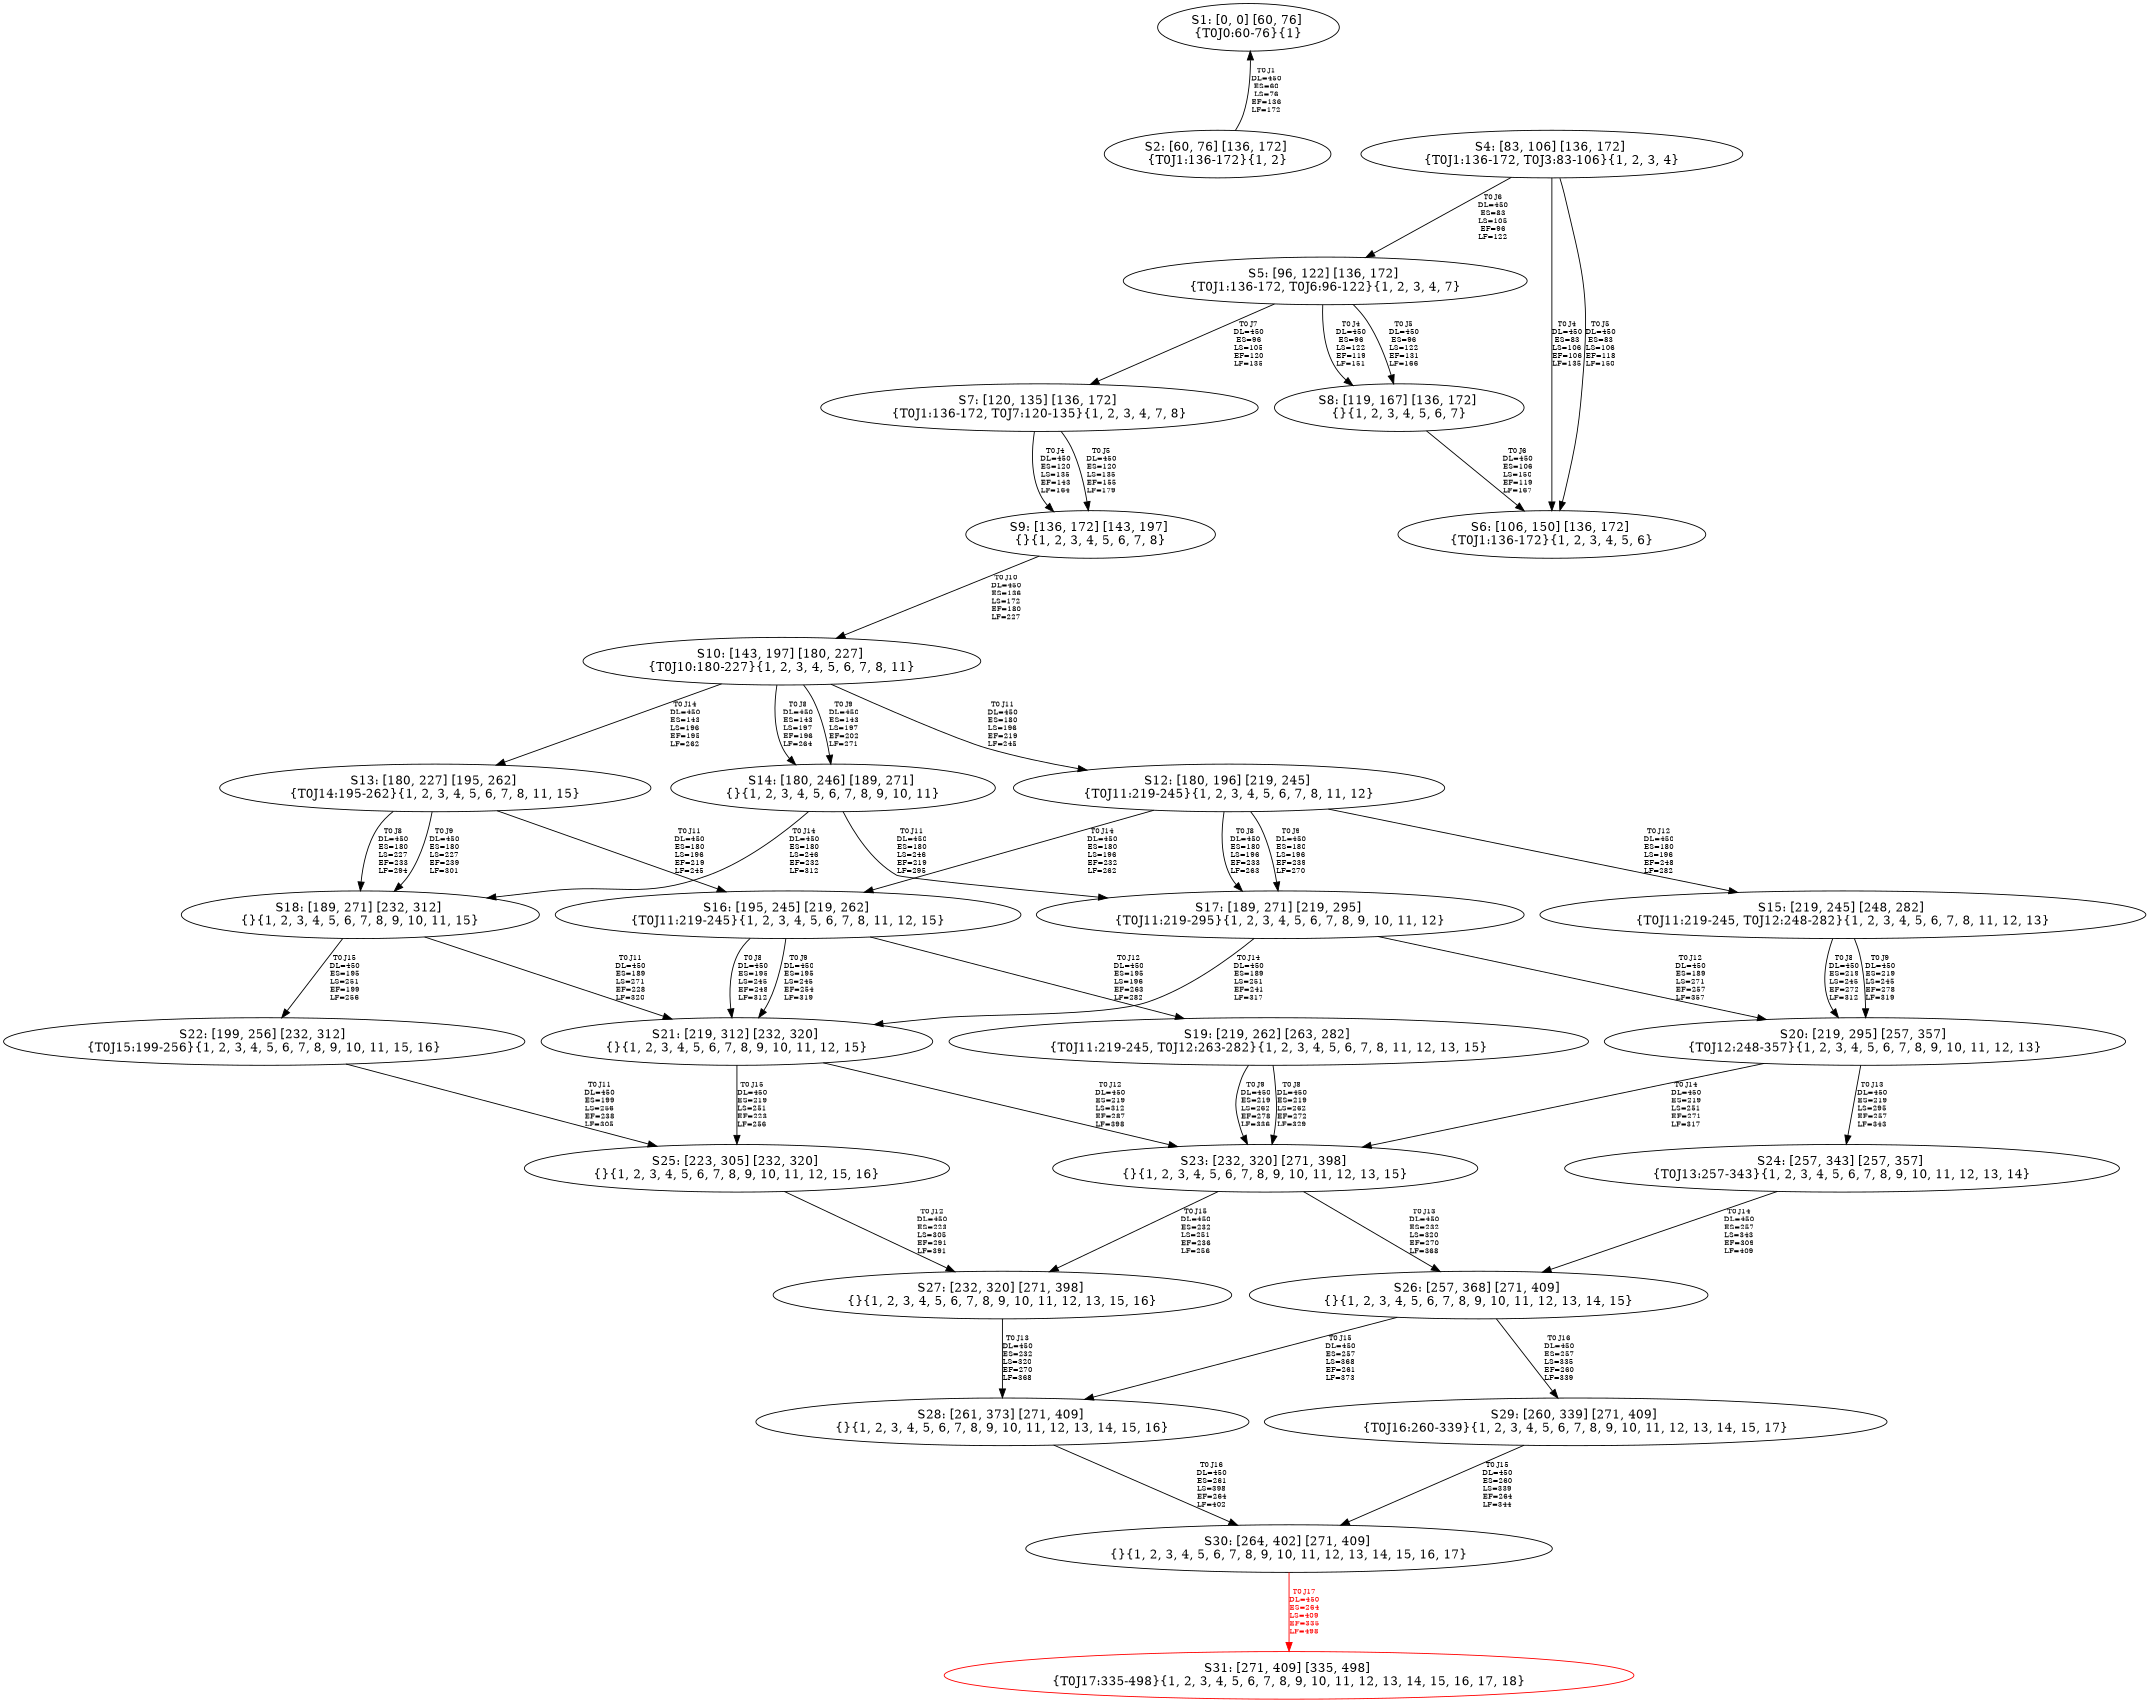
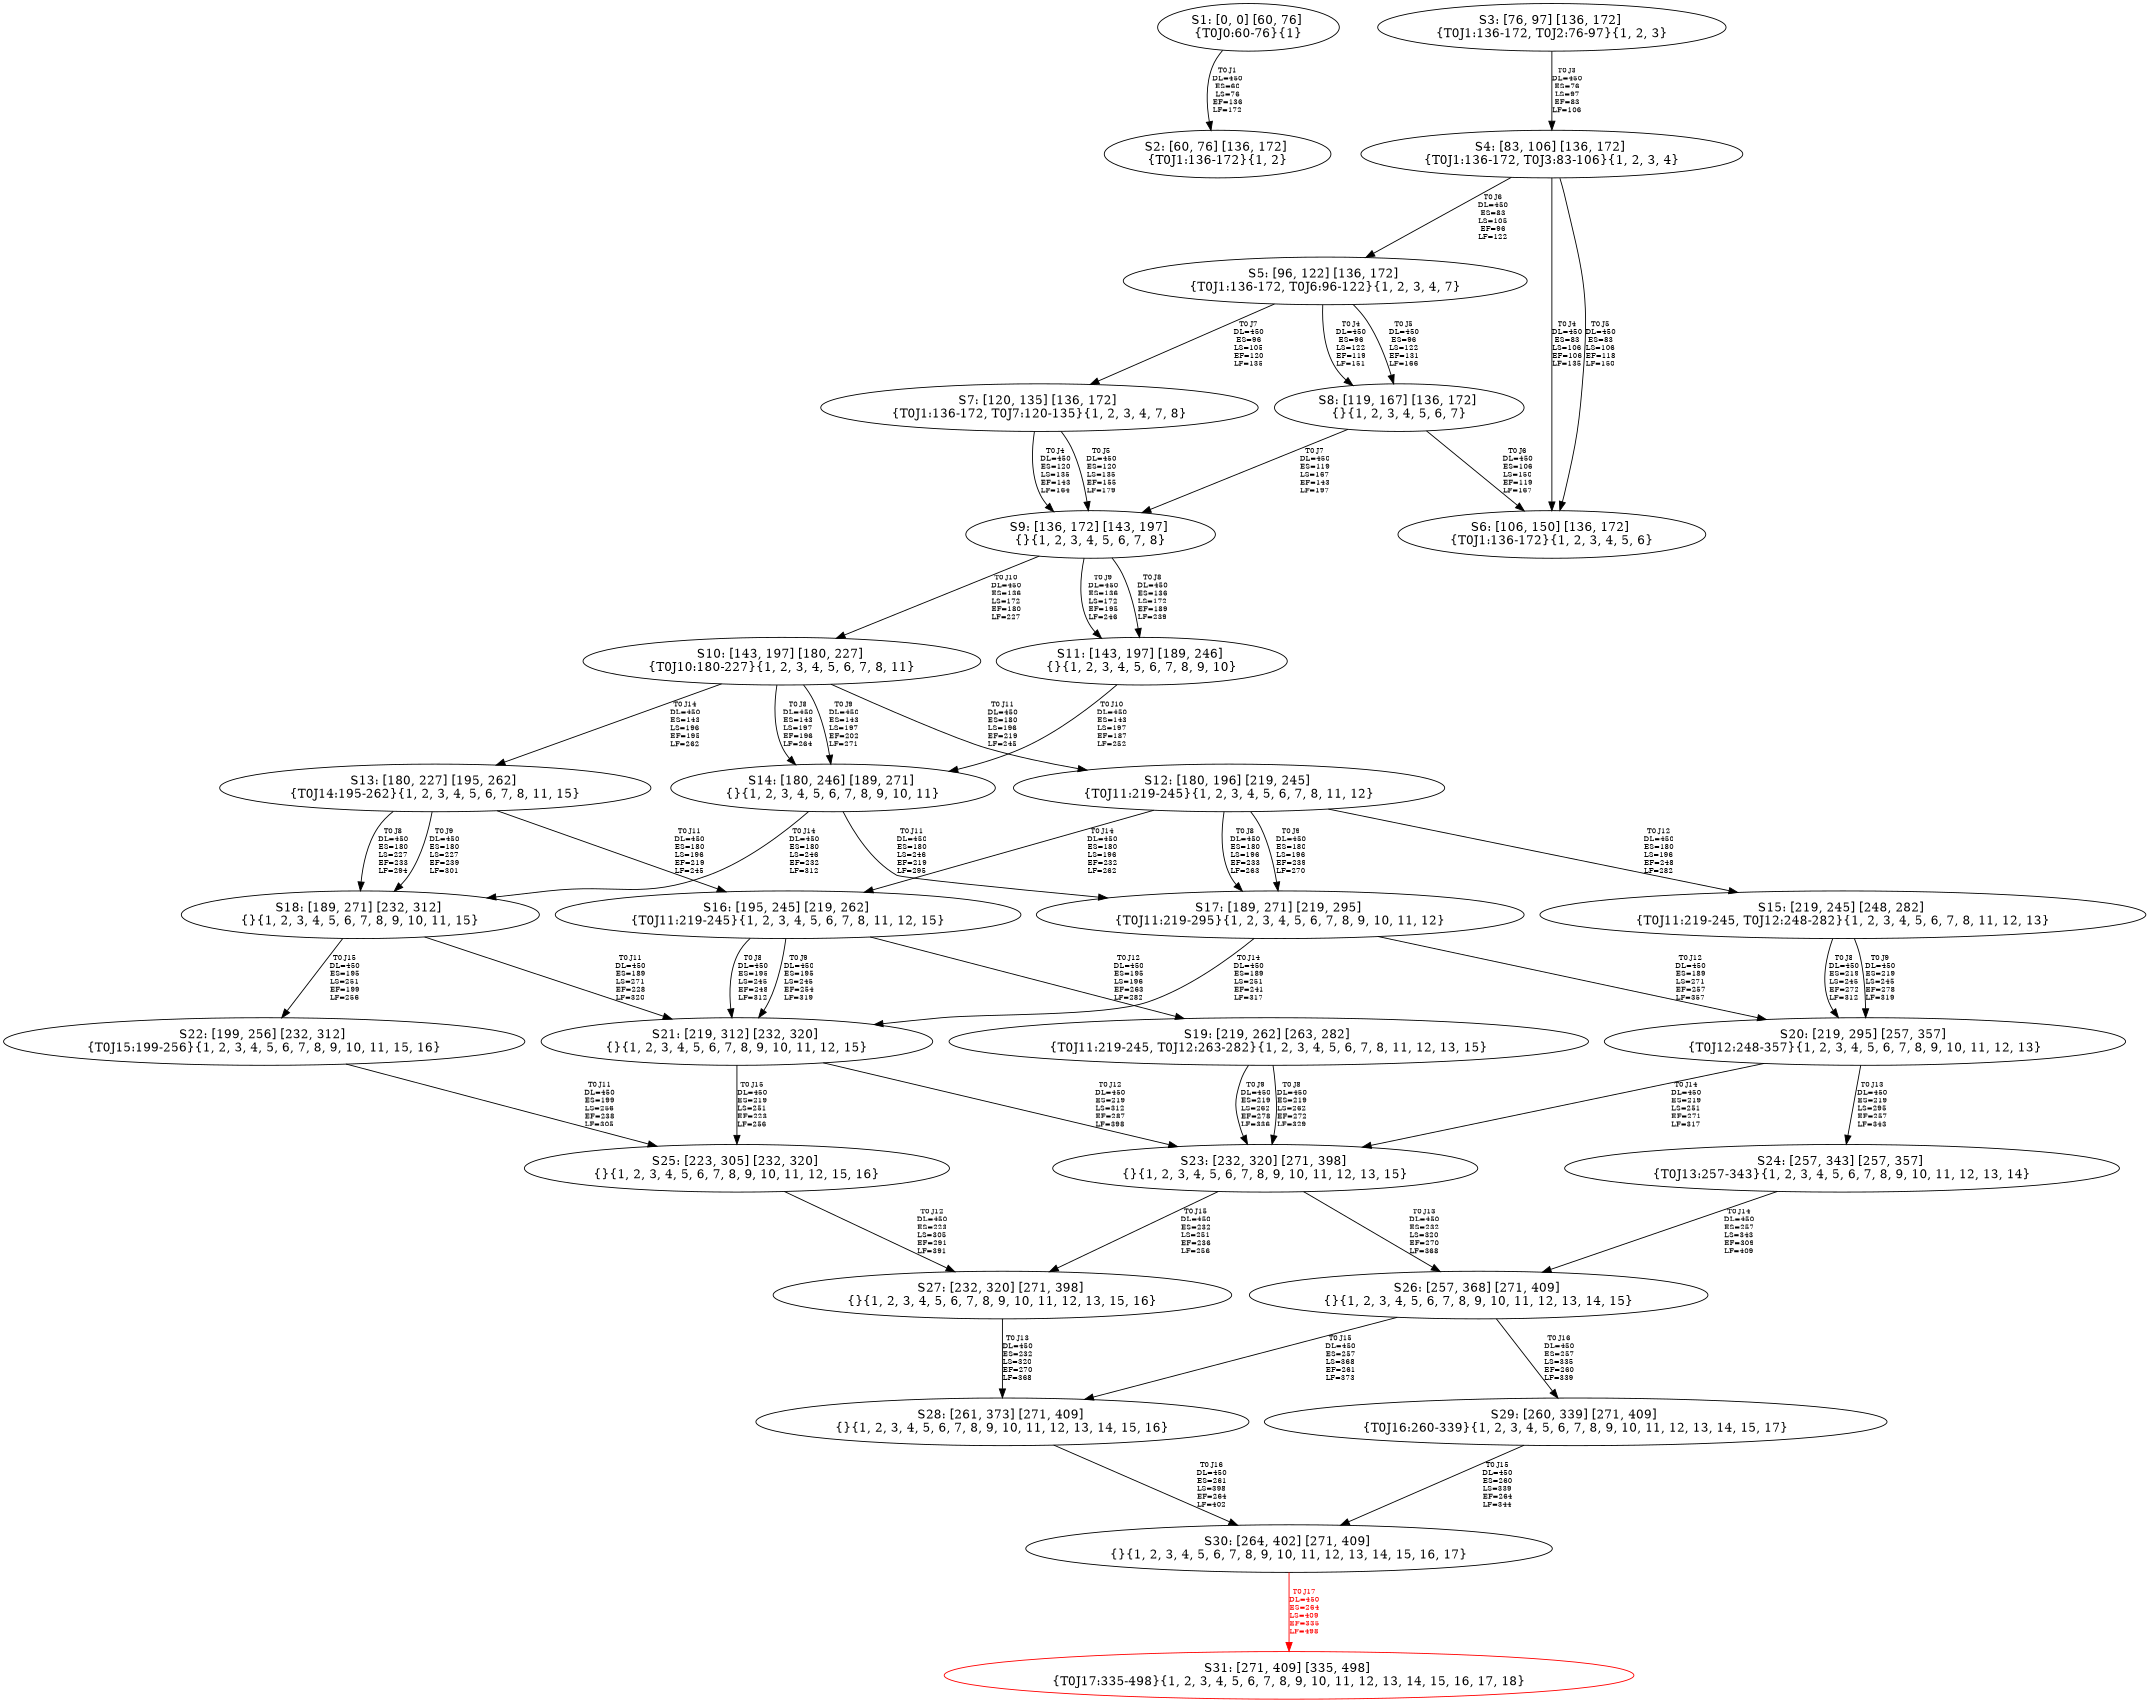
none -> (1552, 27)
(1248, 97) -> (1208, 84)
none -> (1249, 469)
none -> (1142, 661)
